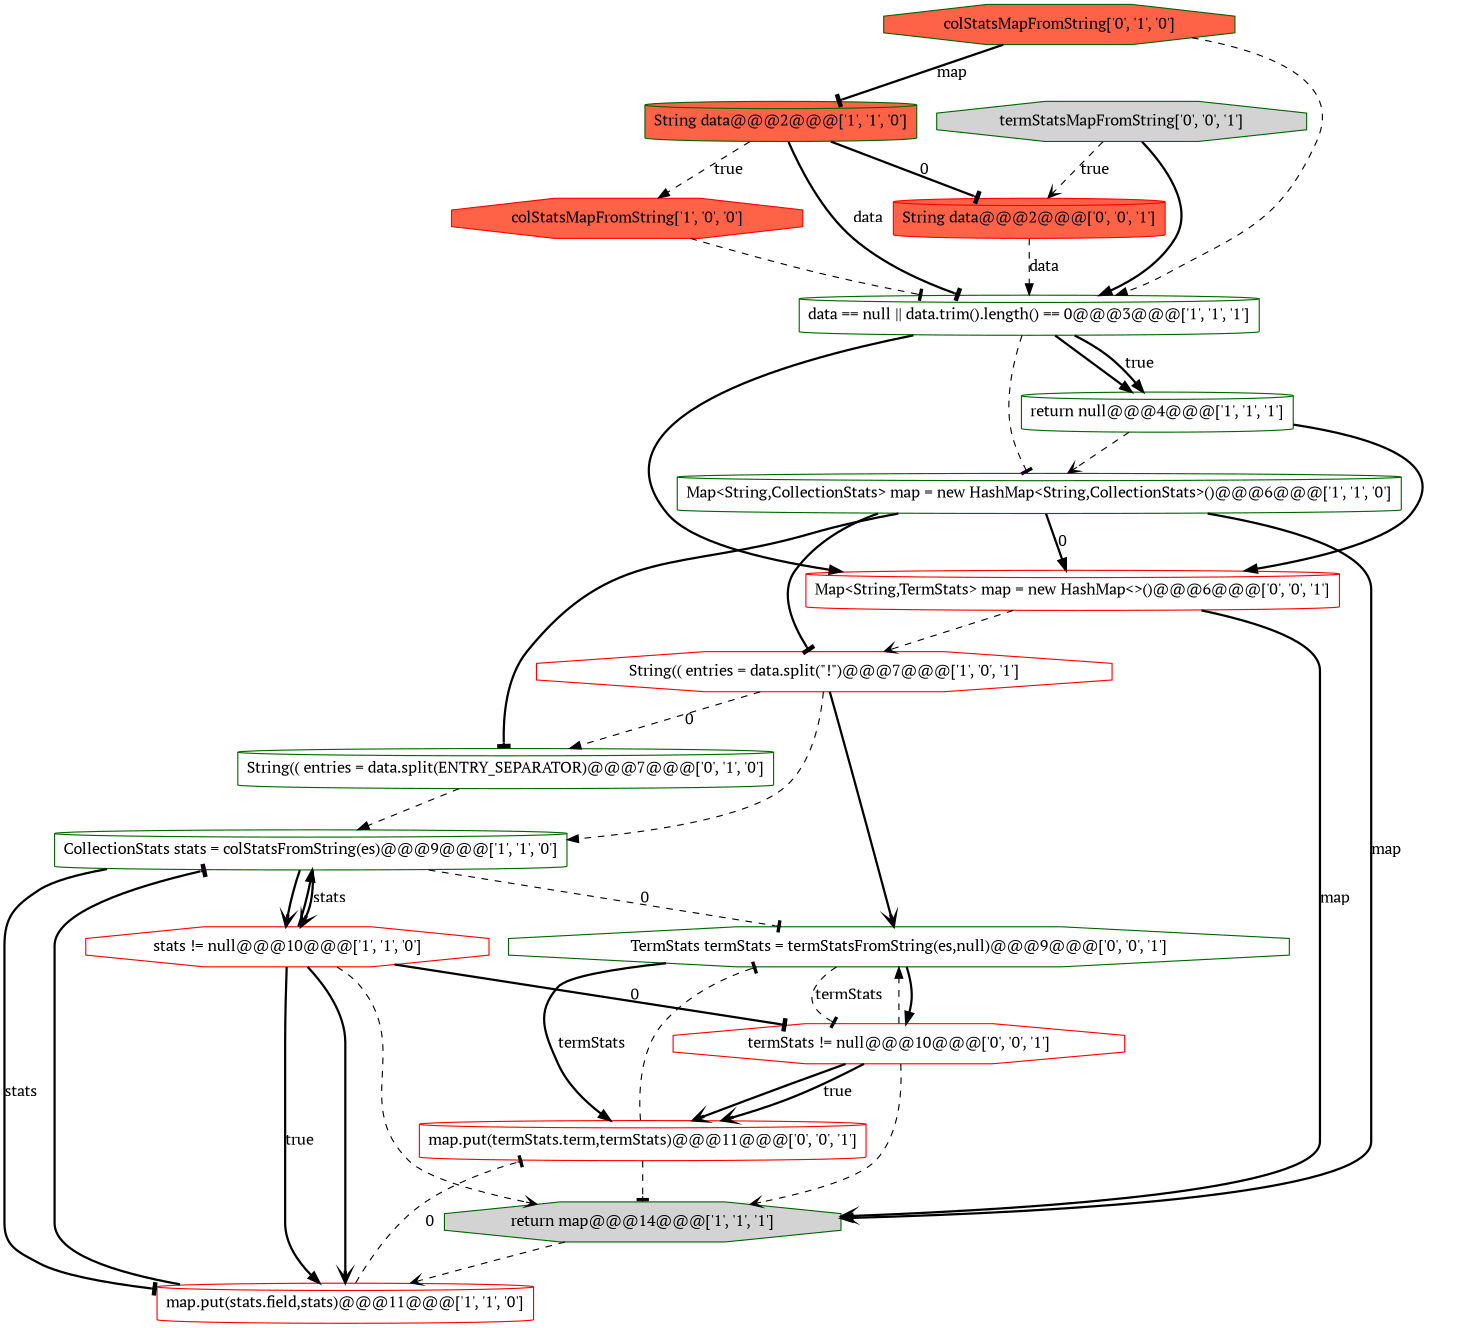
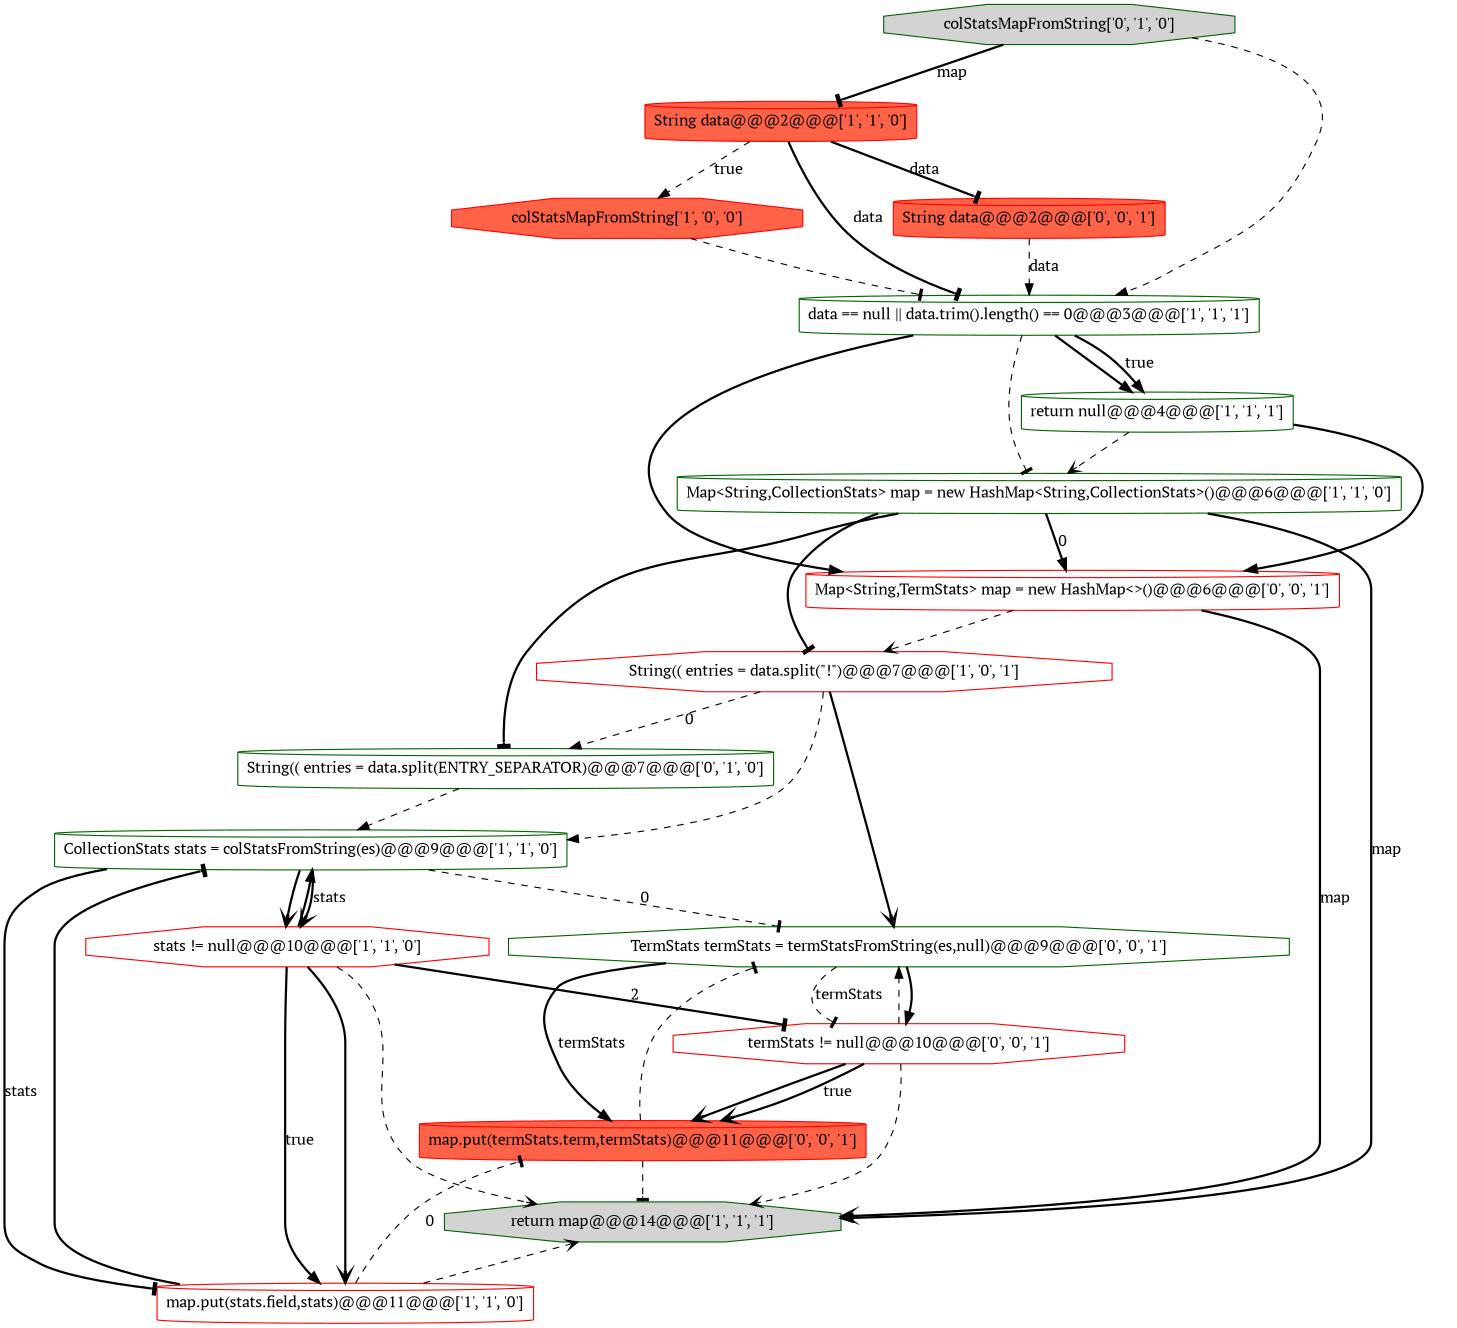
(1059, 25) -> (1059, 25)
(781, 121) -> (781, 121)
(1122, 121) -> none
(925, 170) -> (925, 170)
(635, 995) -> (635, 995)
(643, 1141) -> (643, 1141)
(493, 1261) -> (495, 1264)
